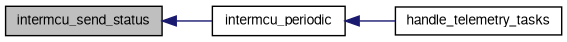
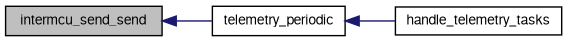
(84, 21) -> (84, 21)
(279, 21) -> (279, 21)
